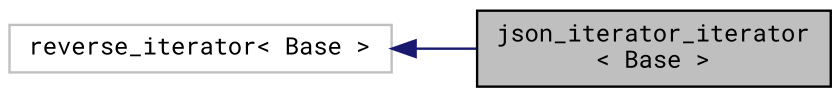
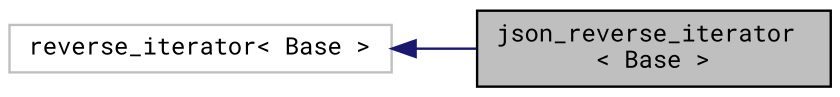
(654, 49) -> (654, 49)
